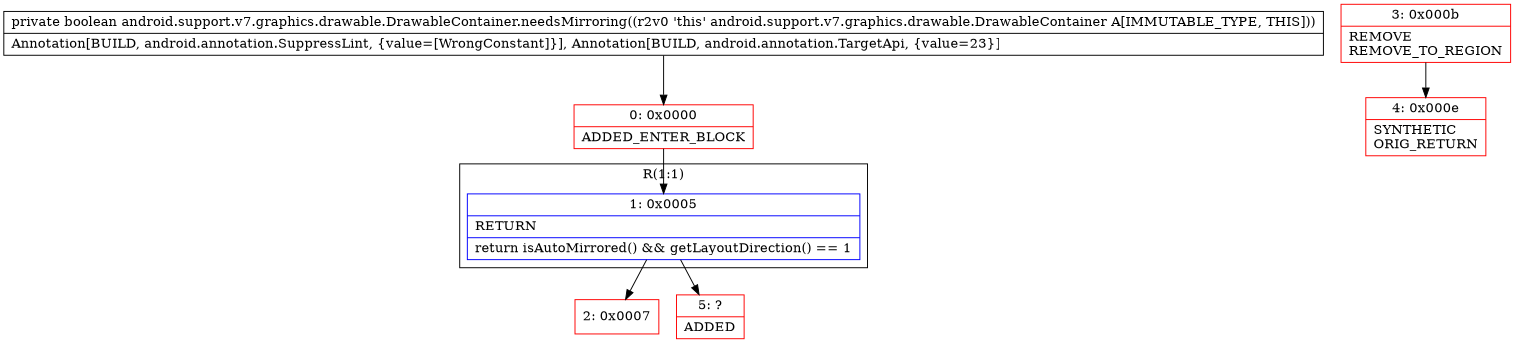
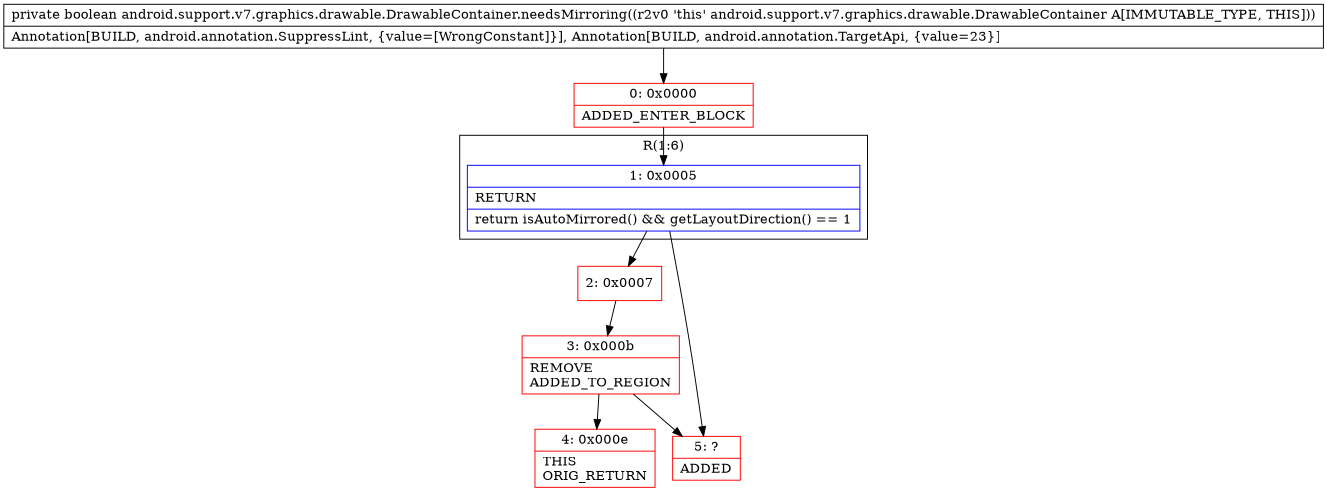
(1426, 51) -> (601, 383)
(1415, 130) -> (560, 462)
(664, 175) -> (664, 146)
none -> (613, 313)
none -> (654, 412)
